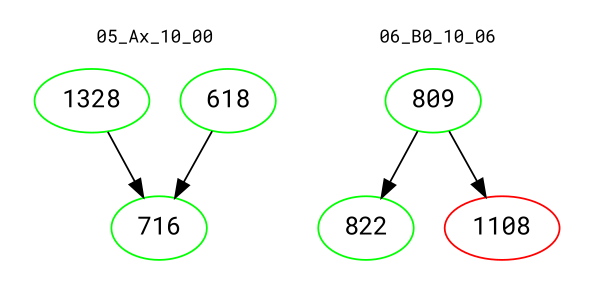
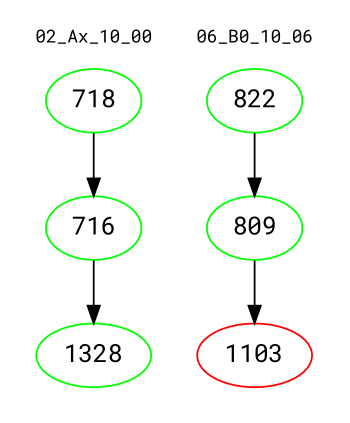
(156, 38) -> (95, 38)
(228, 101) -> (94, 101)
(121, 157) -> (94, 283)
(404, 157) -> (255, 156)
(502, 228) -> (255, 355)
